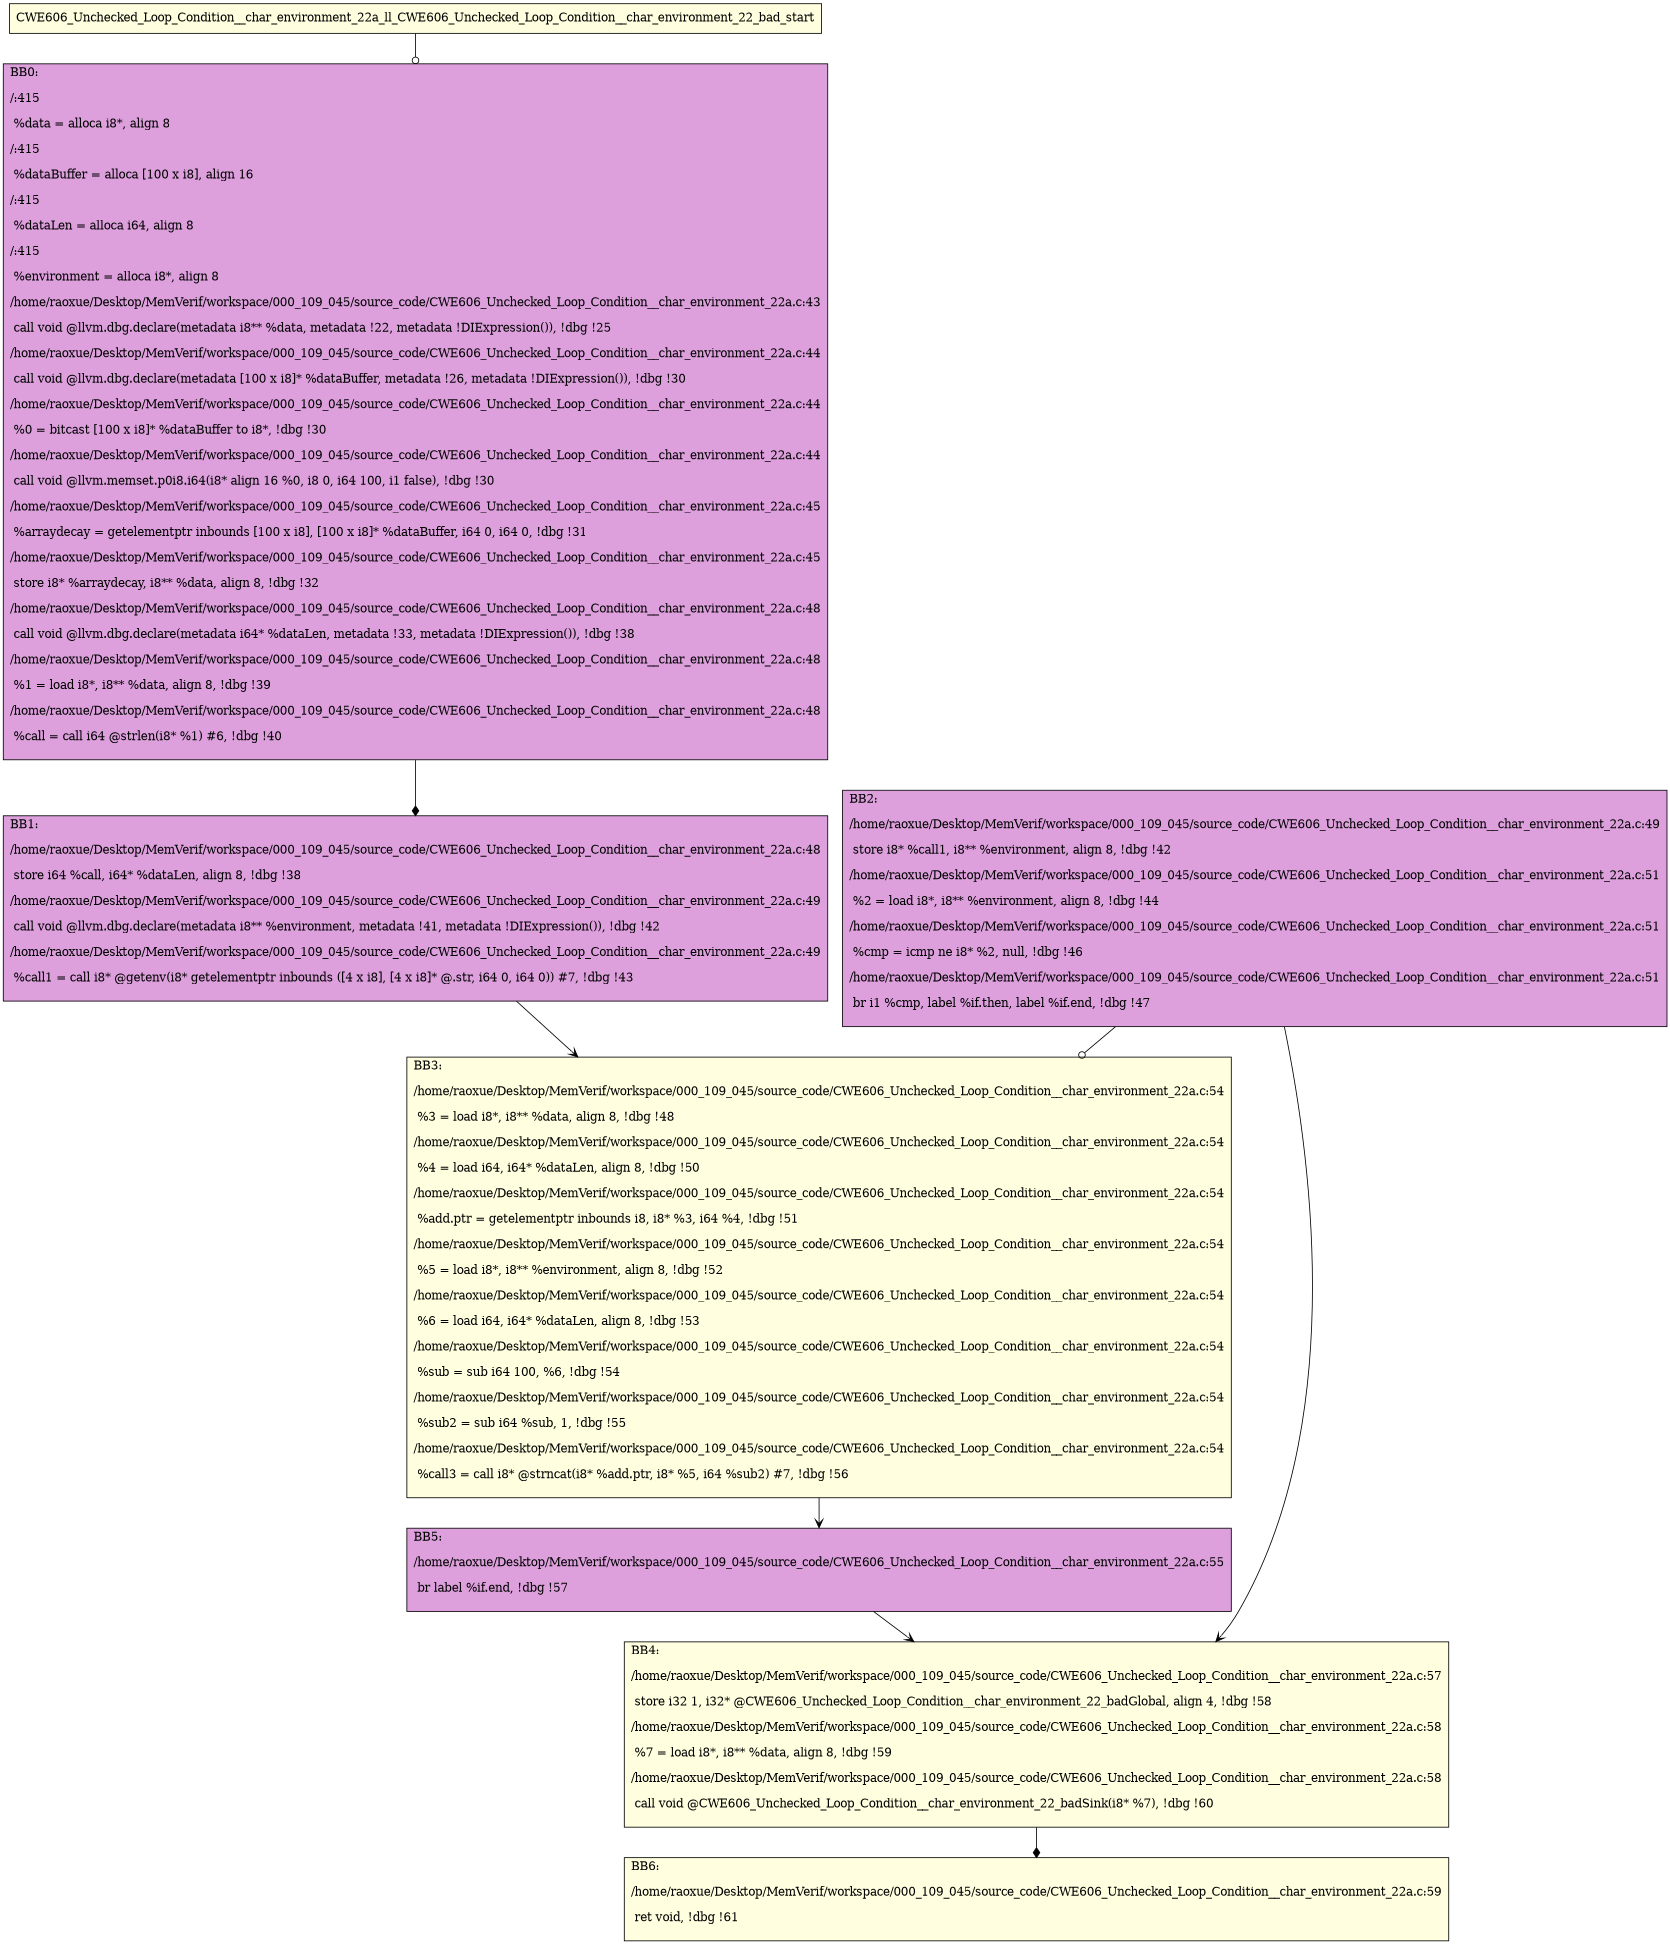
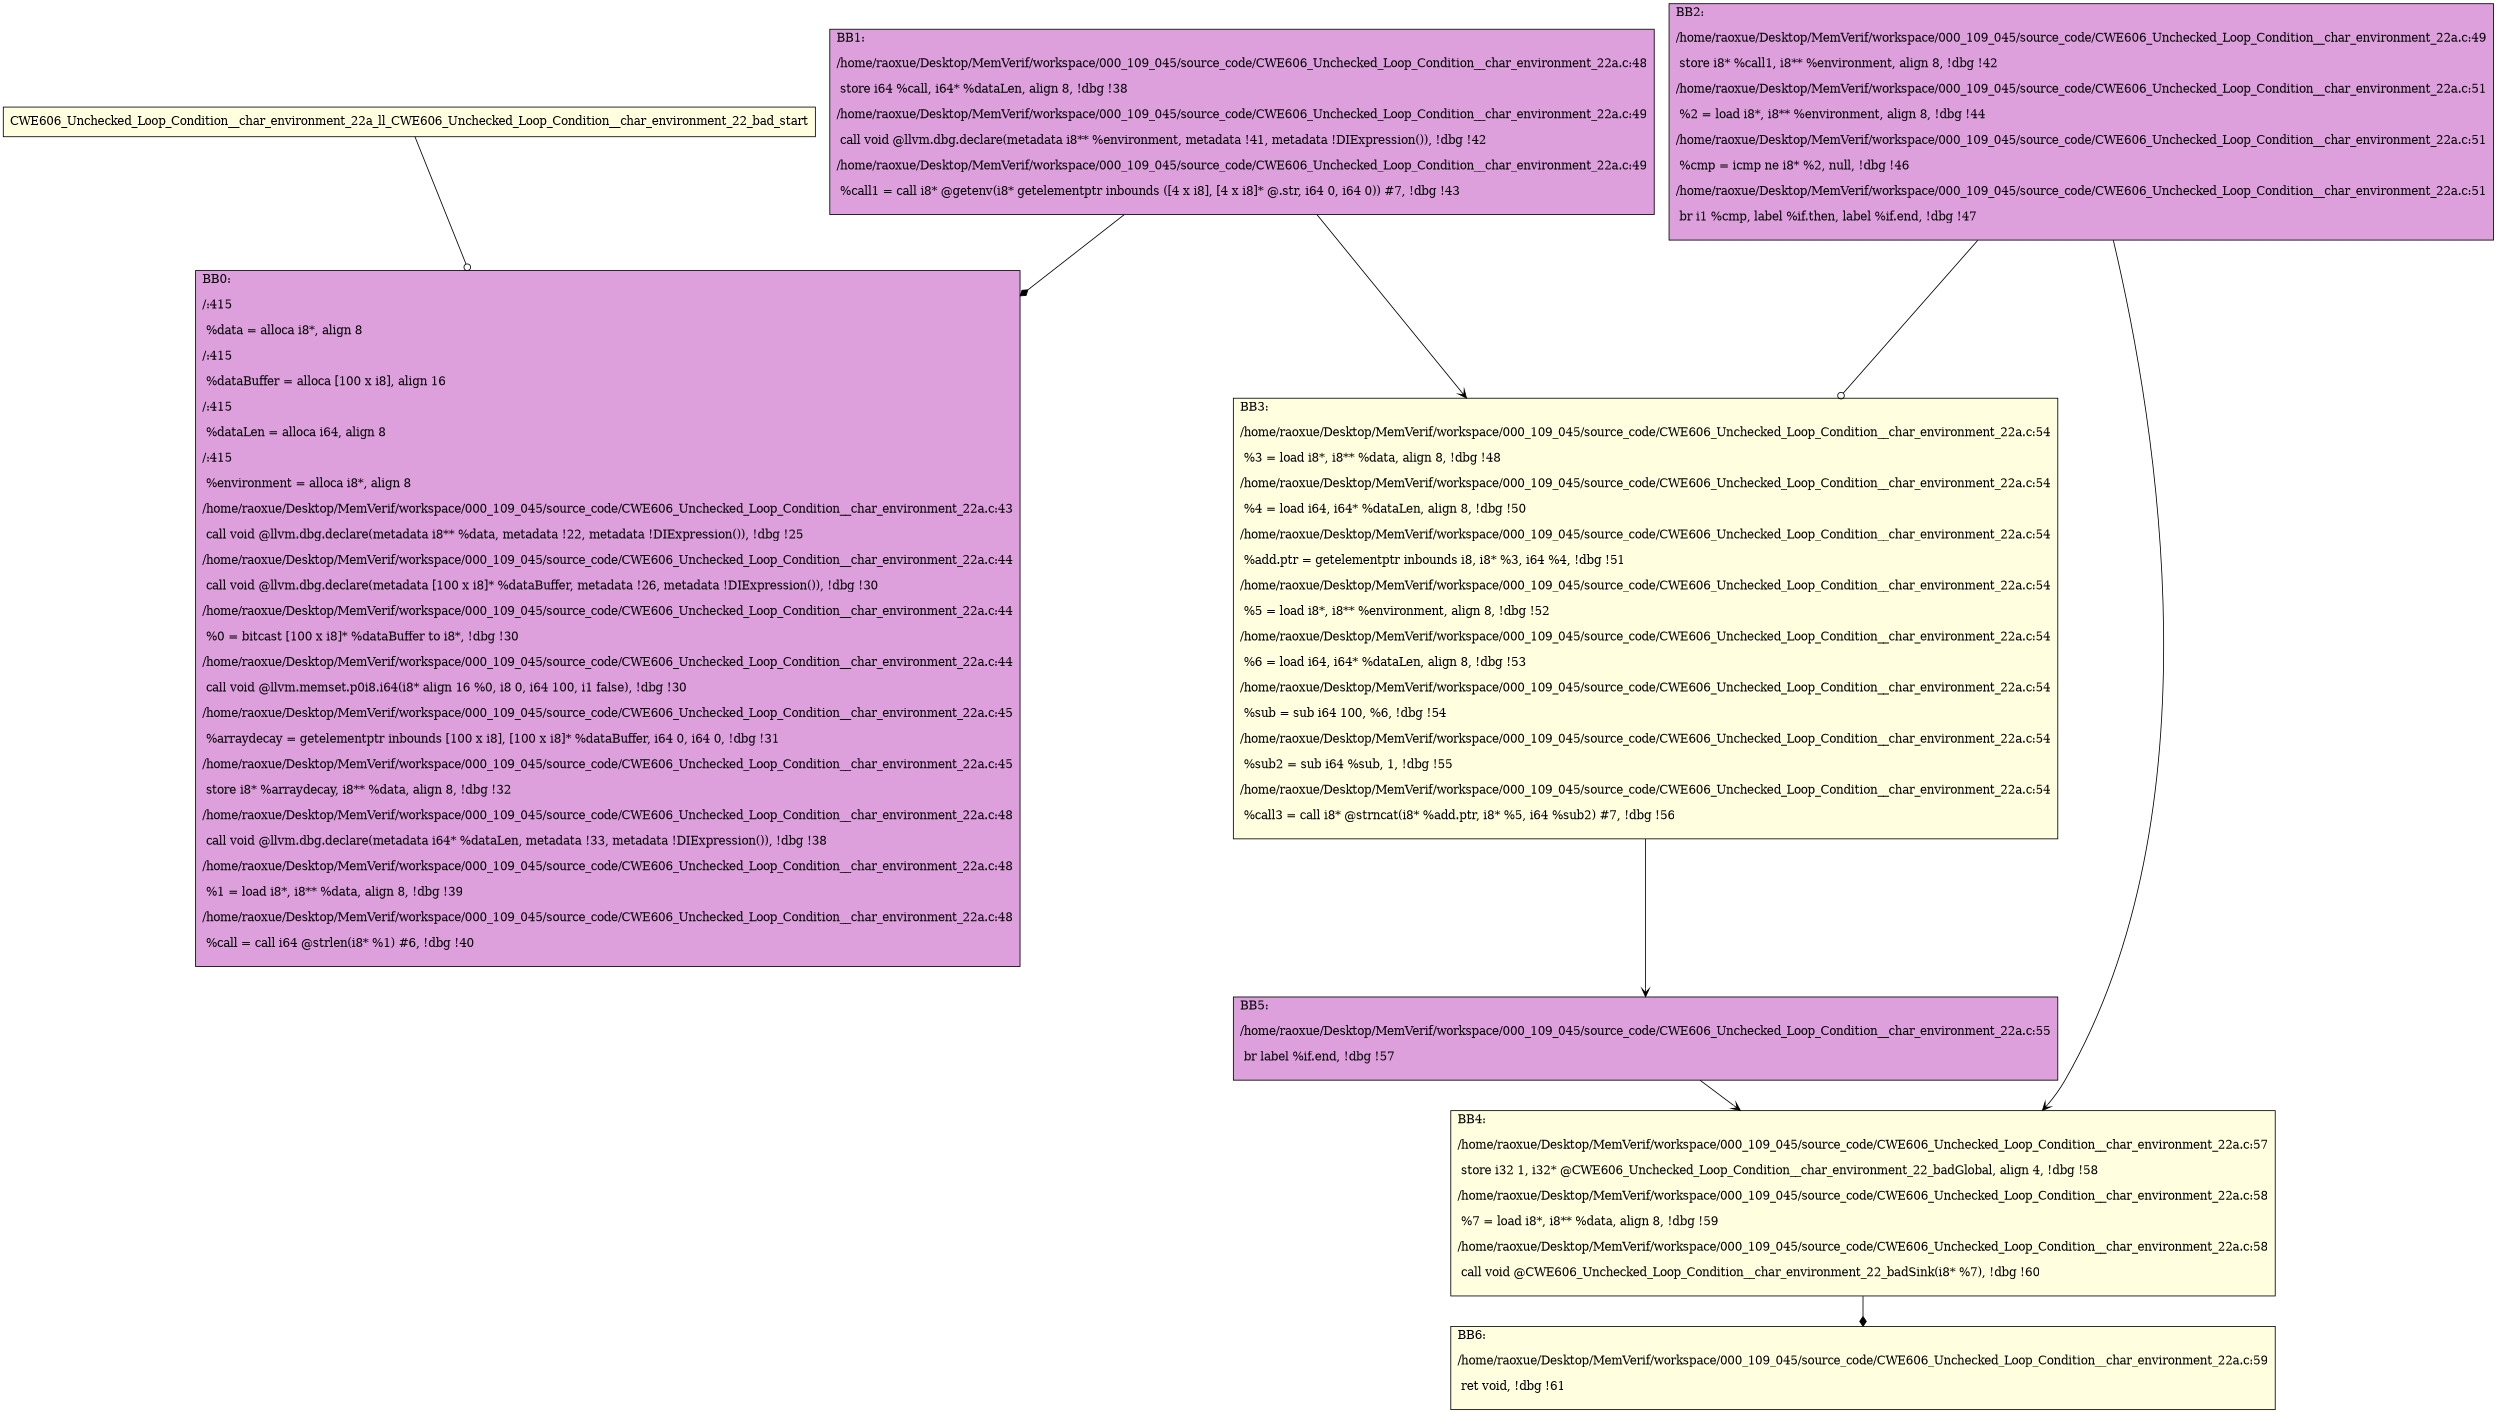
(416, 783) -> (1076, 252)
